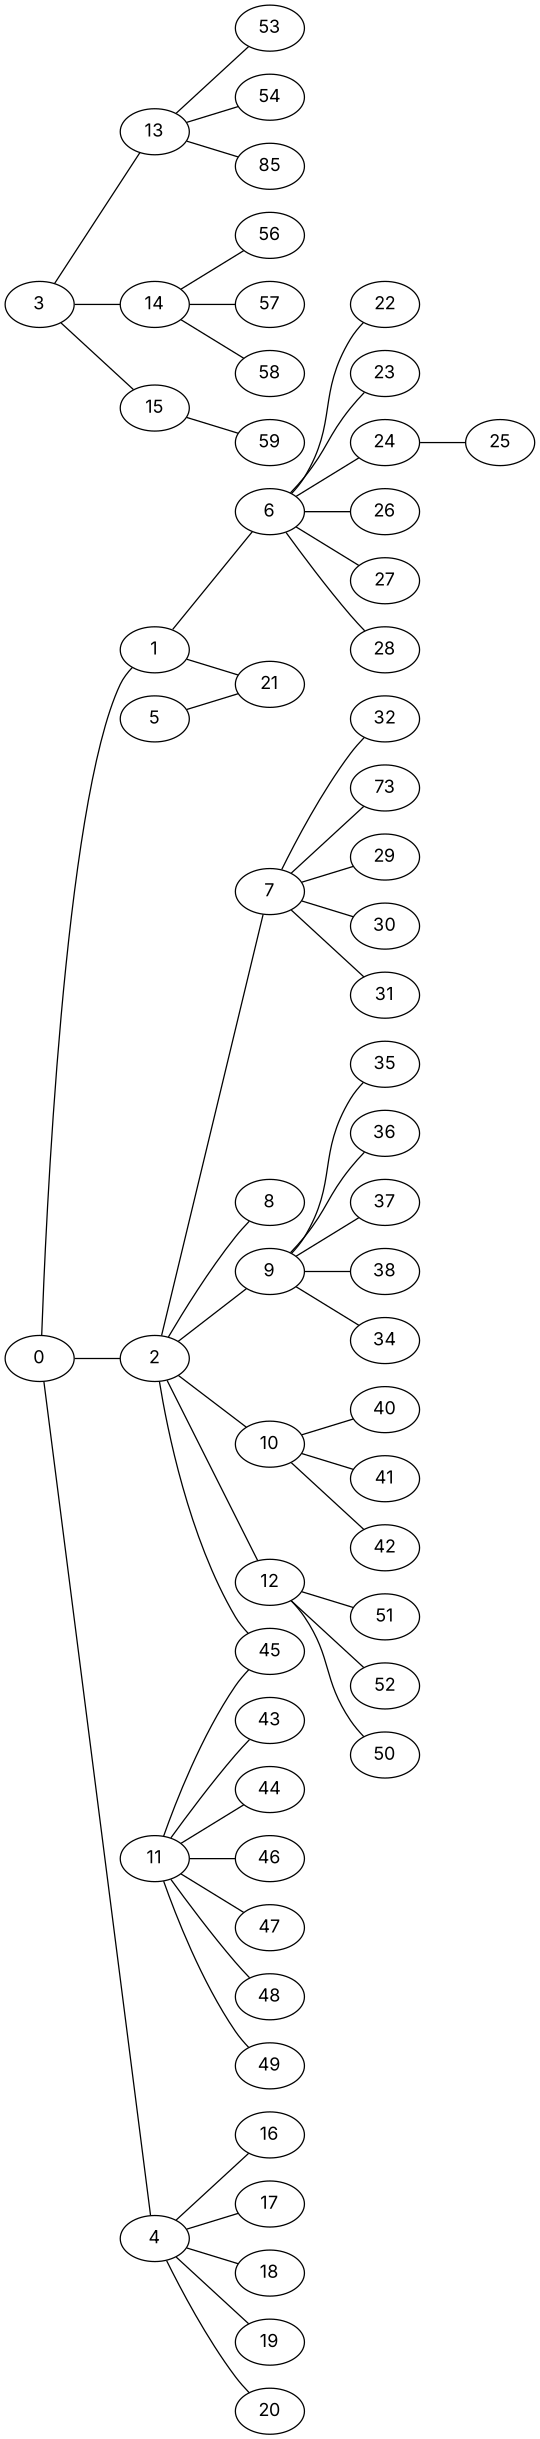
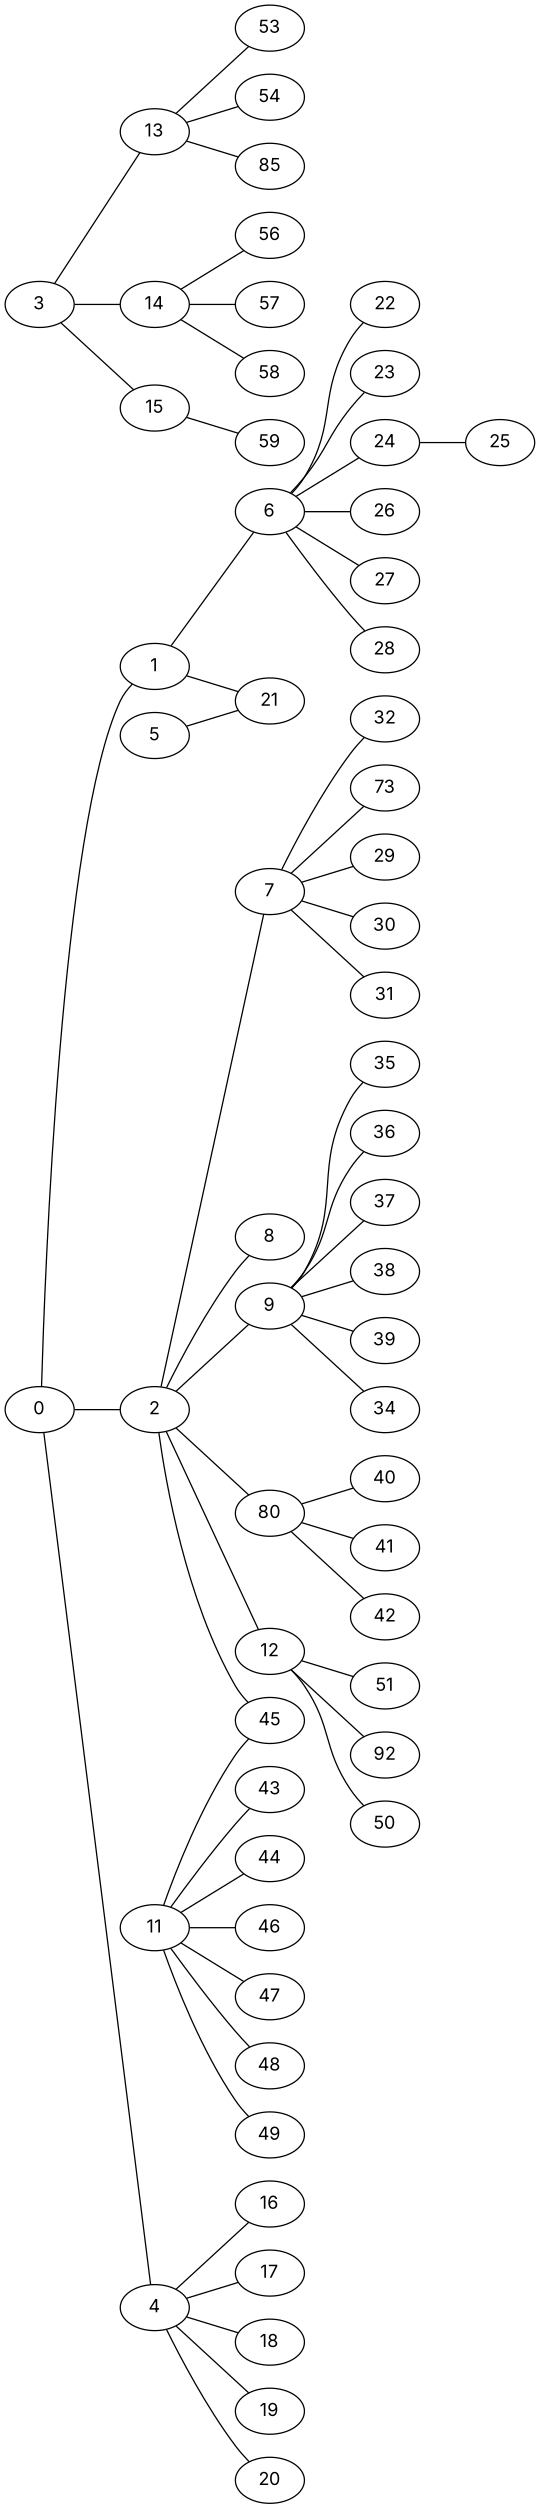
none -> (385, 1341)
(270, 1444) -> (270, 1513)
(385, 1686) -> (385, 1755)
